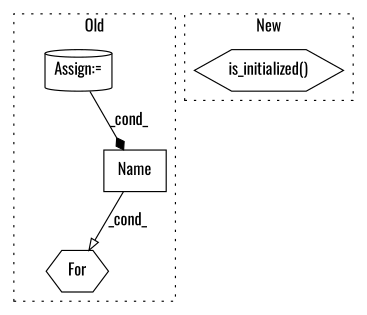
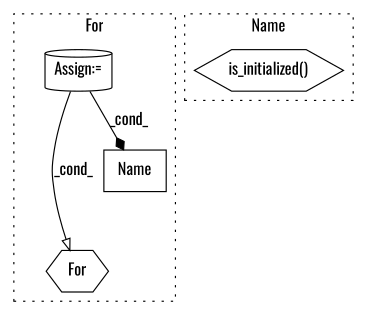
(95, 27) -> (95, 27)
(269, 27) -> (269, 27)
(109, 216) -> (52, 165)
